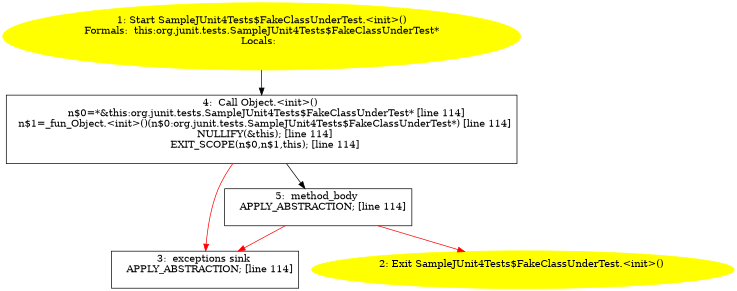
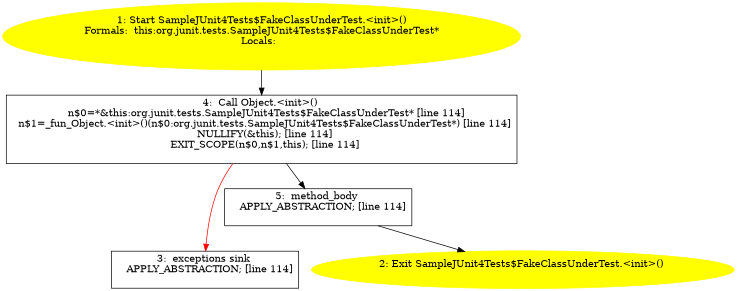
(265, 237) -> none
(418, 238) -> (418, 238)
